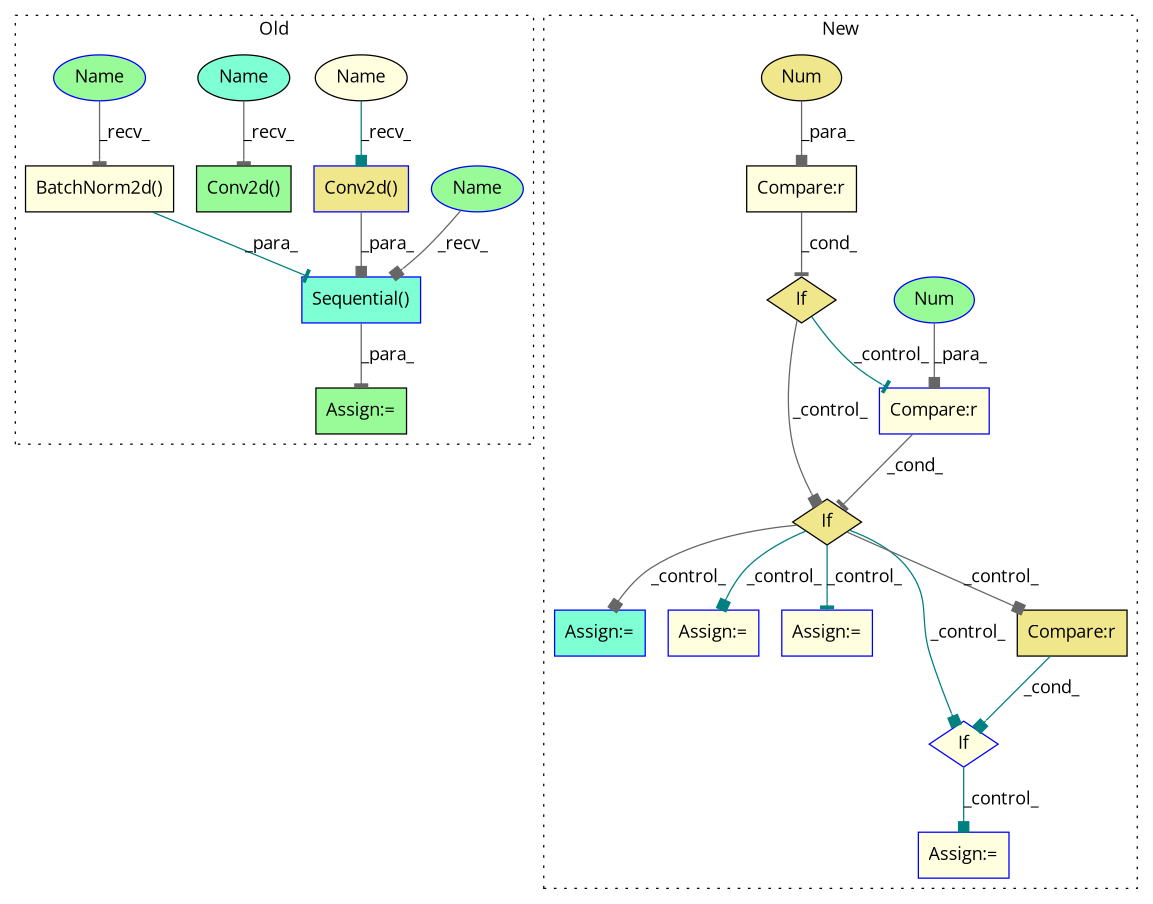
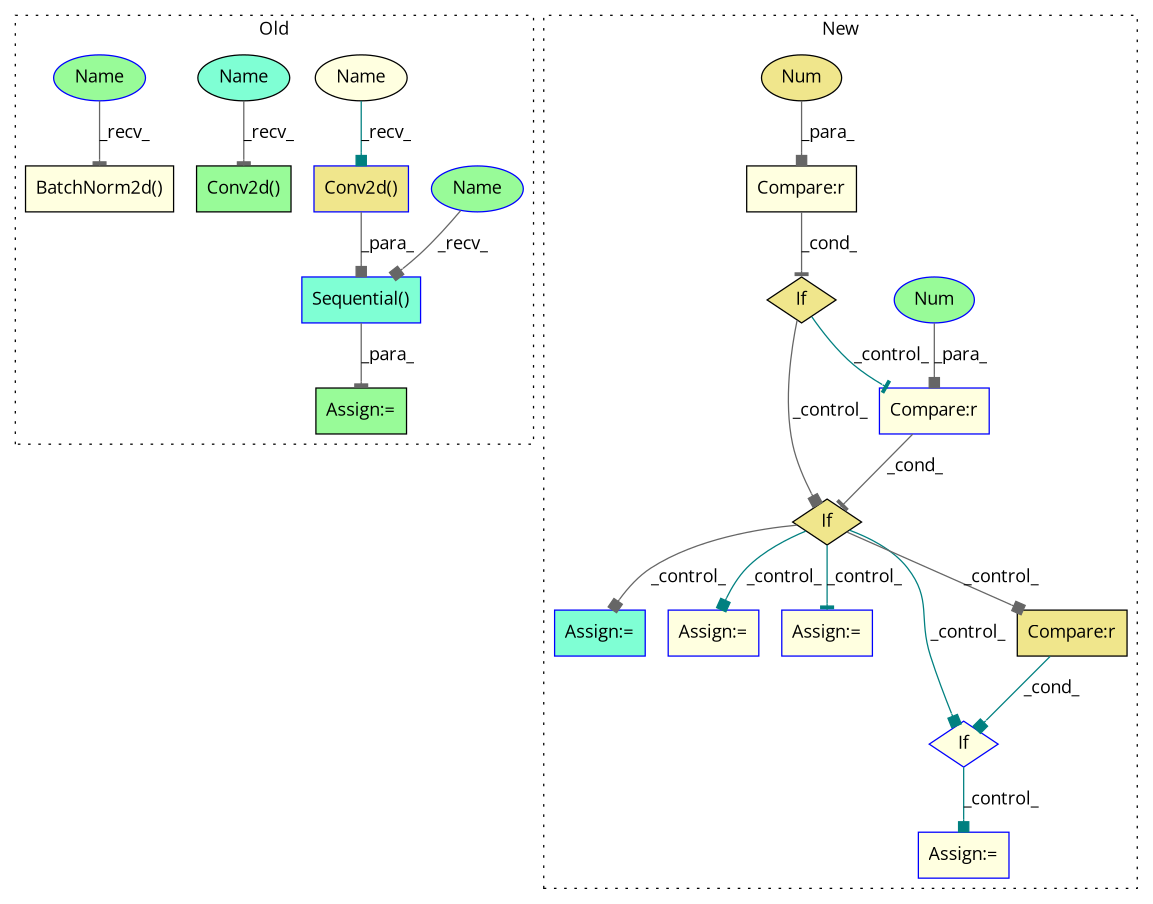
(228, 243) -> none
